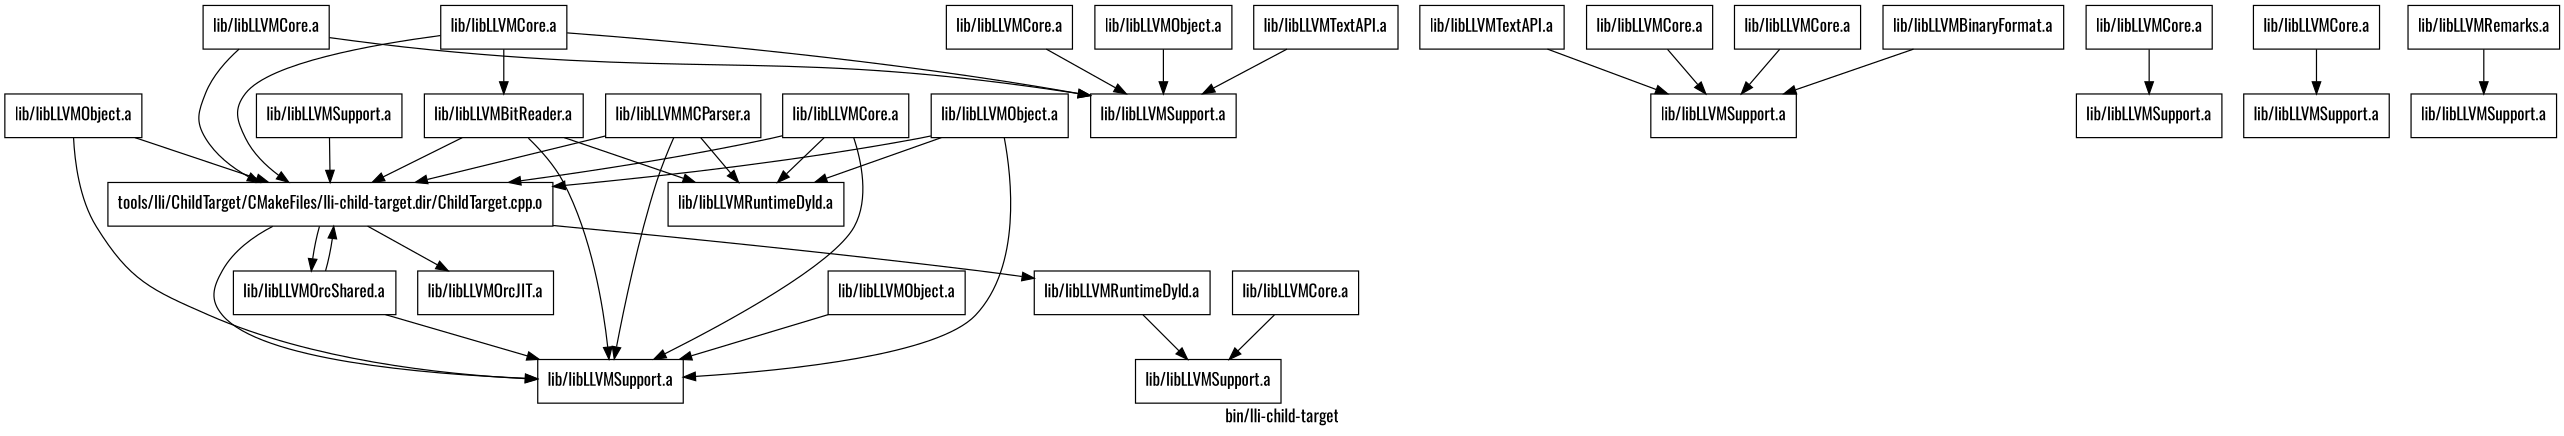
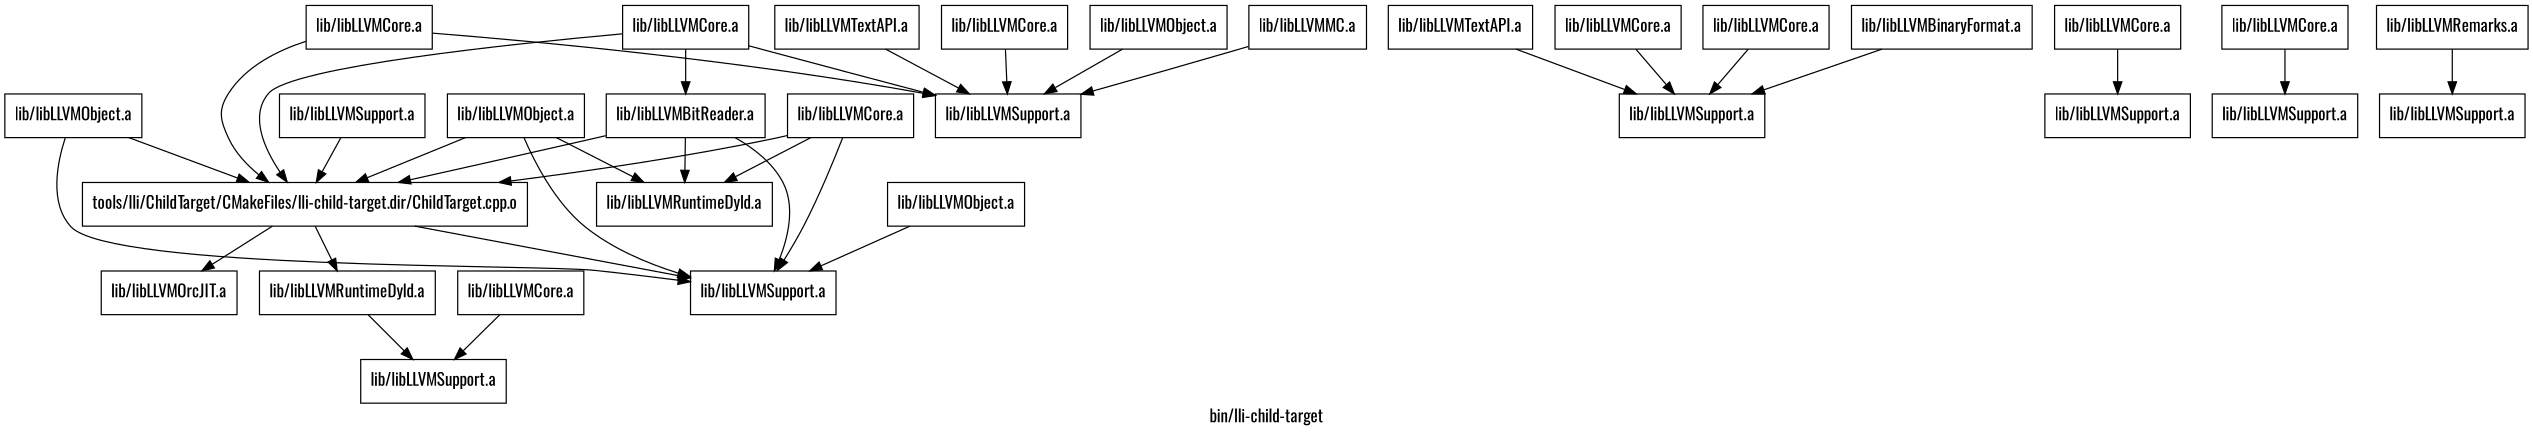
none -> (1308, 27)
(683, 116) -> none
(315, 293) -> none
